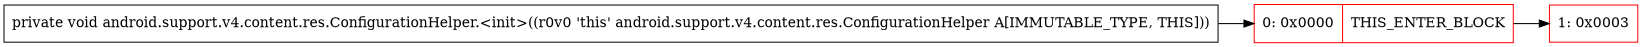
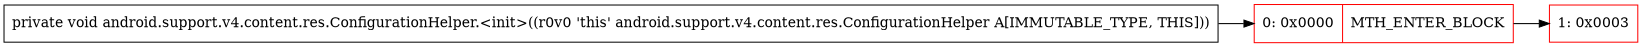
(1428, 23) -> (1428, 23)
